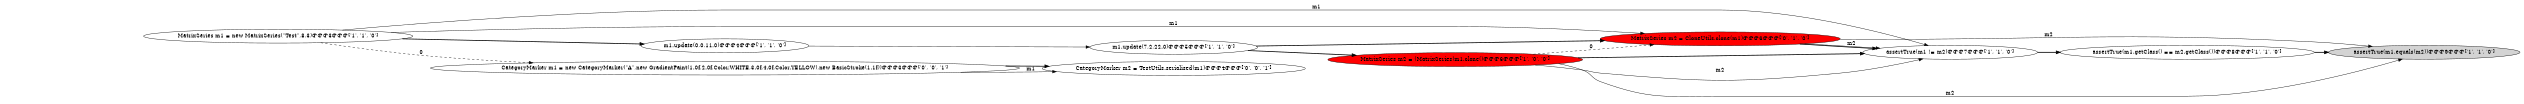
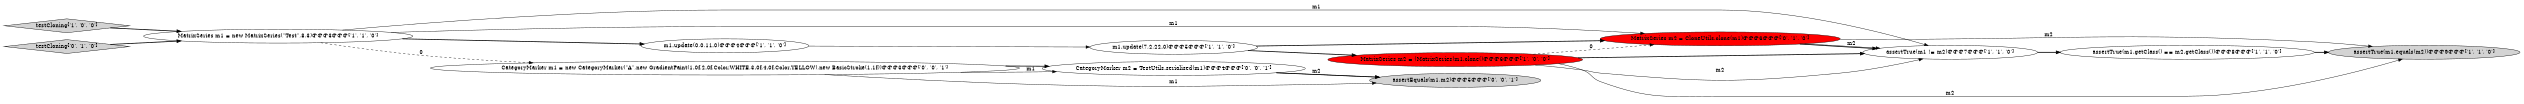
none -> (67, 26)
none -> (67, 47)
none -> (1455, 80)
